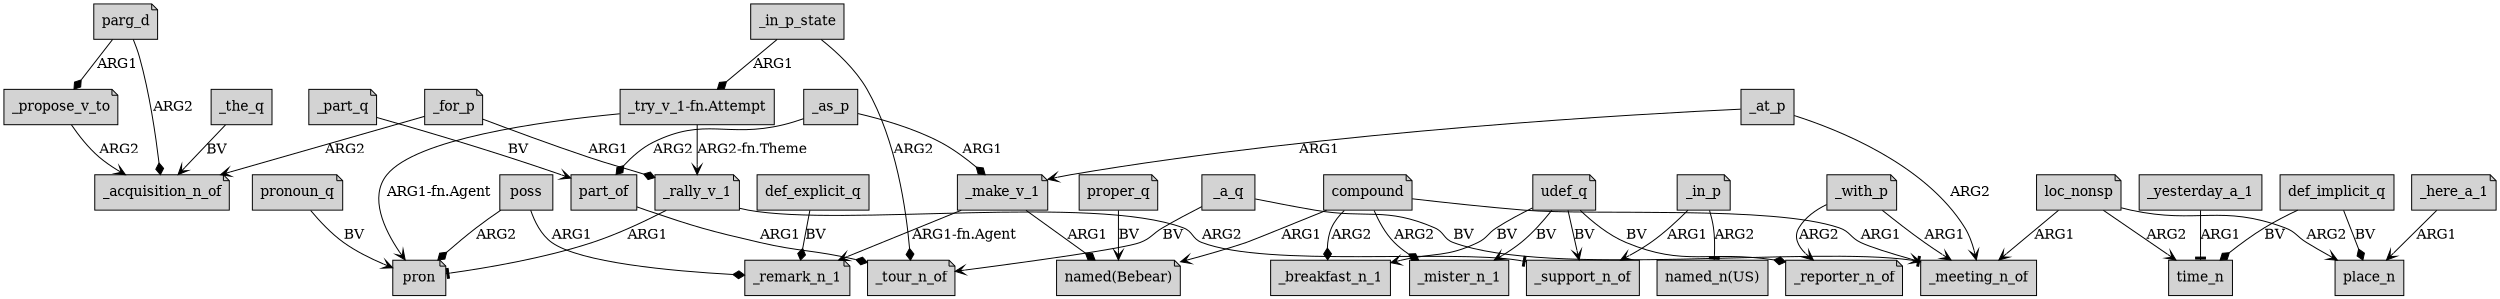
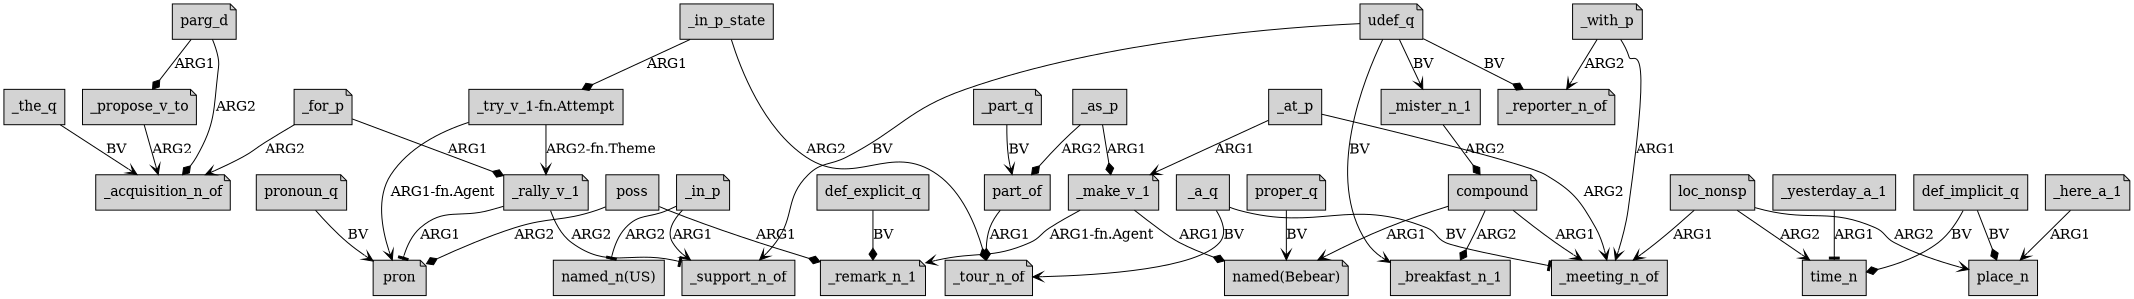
(1388, 235) -> (1455, 141)
